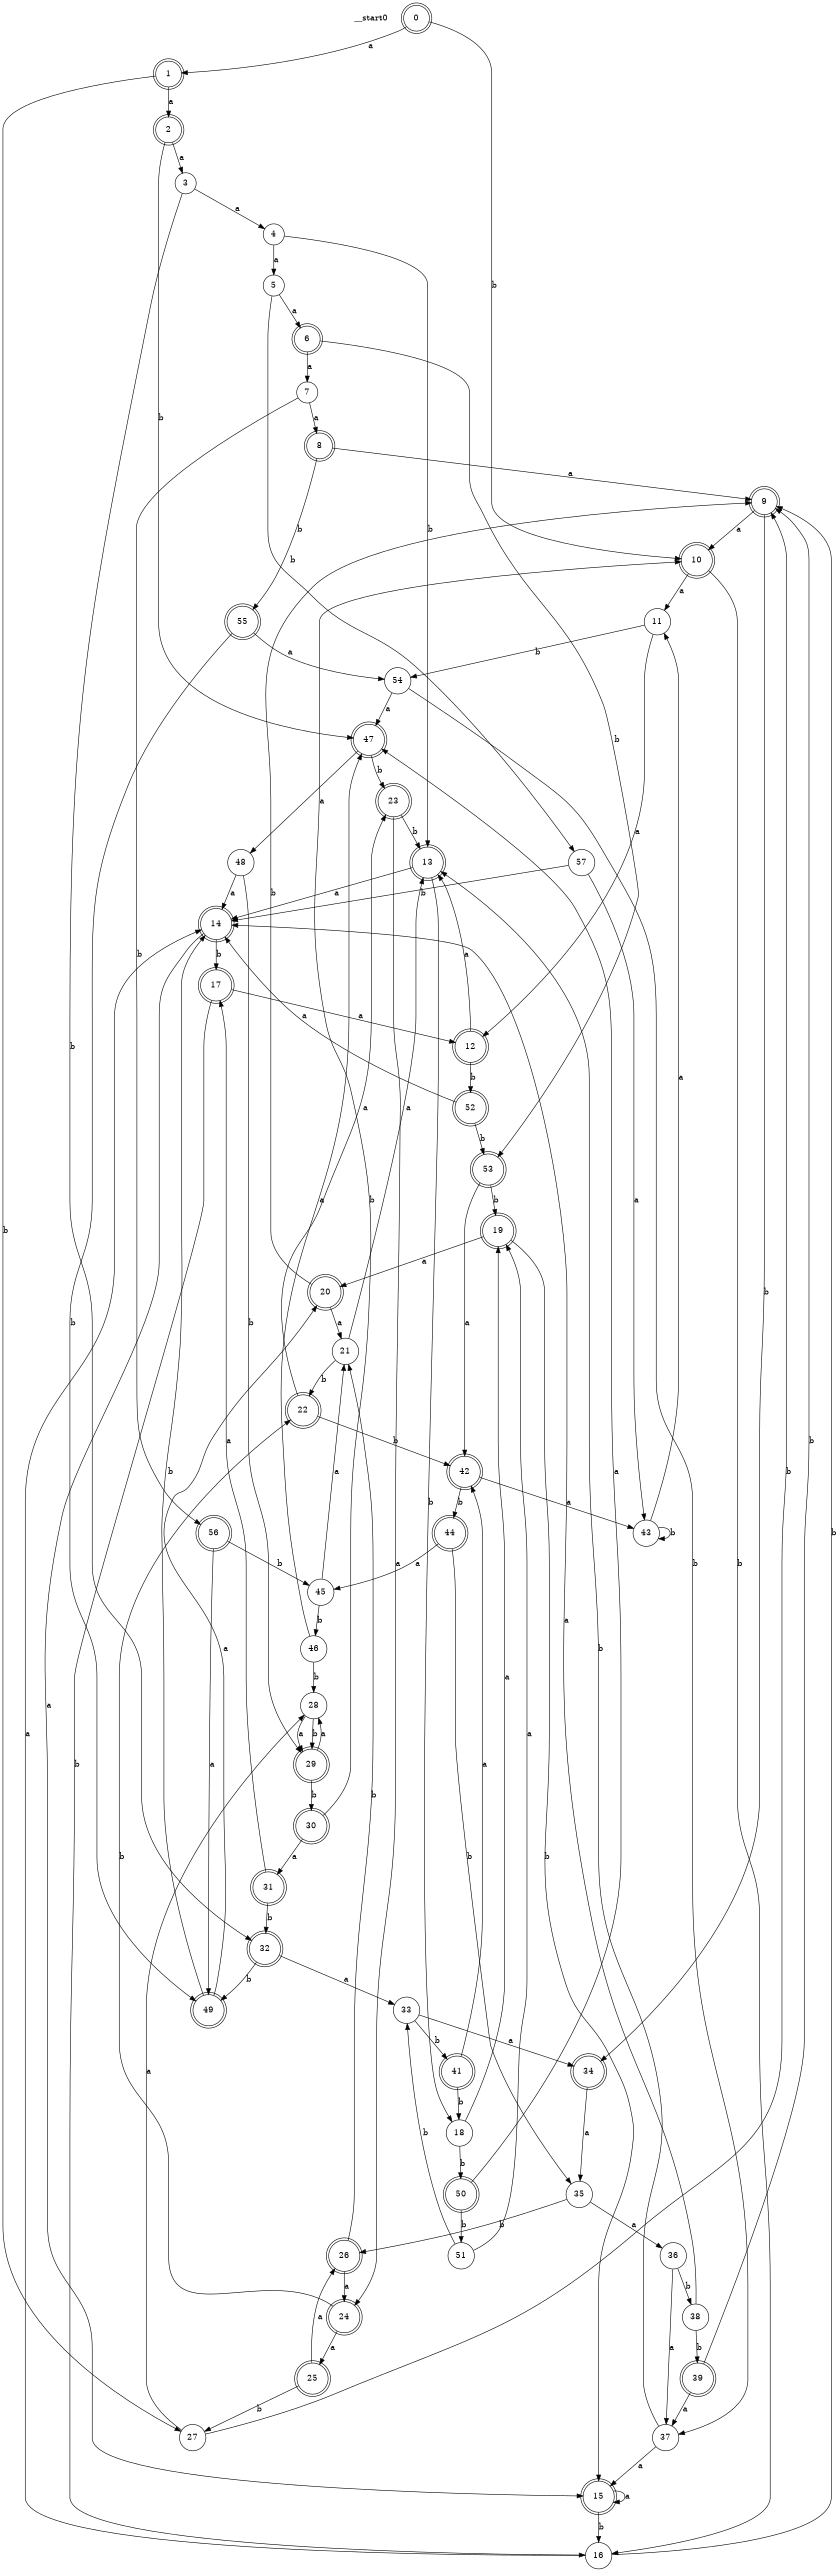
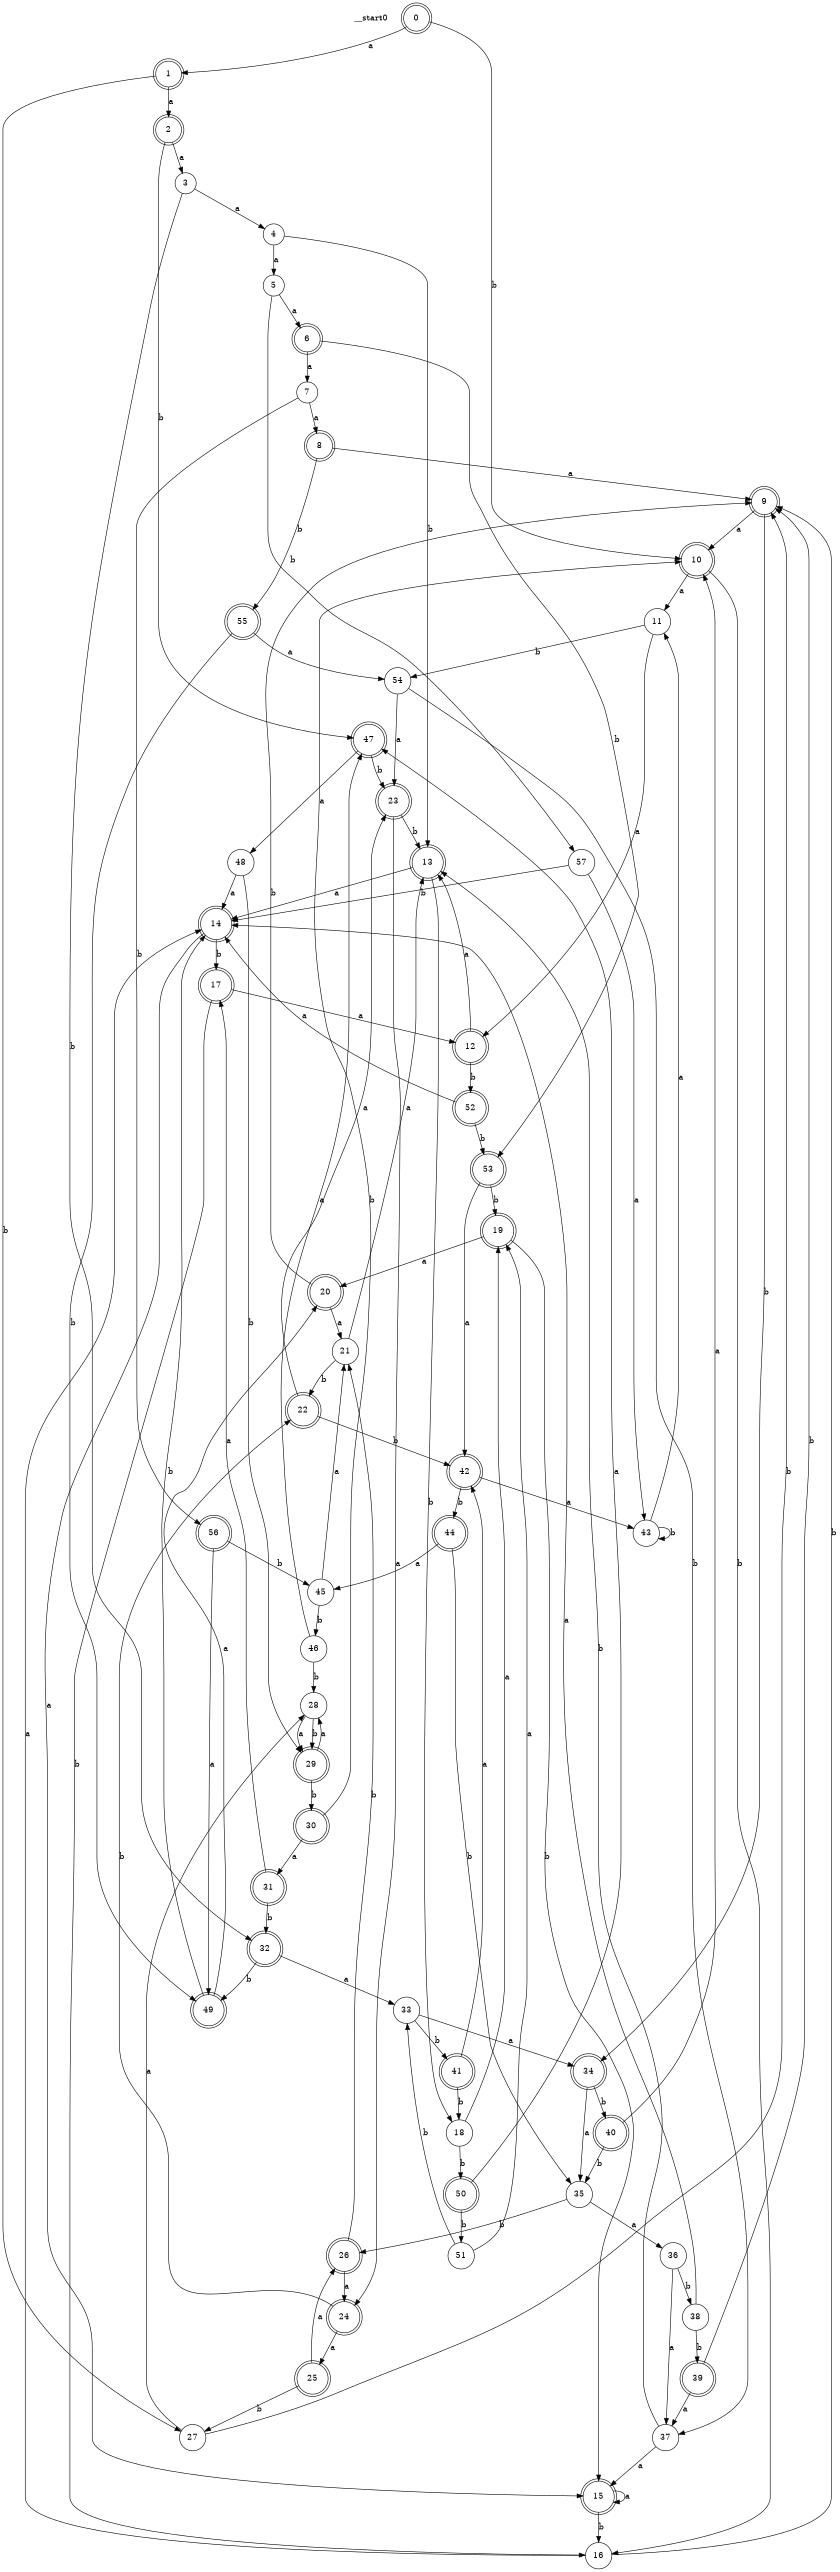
(385, 707) -> (396, 737)
none -> (611, 2133)
